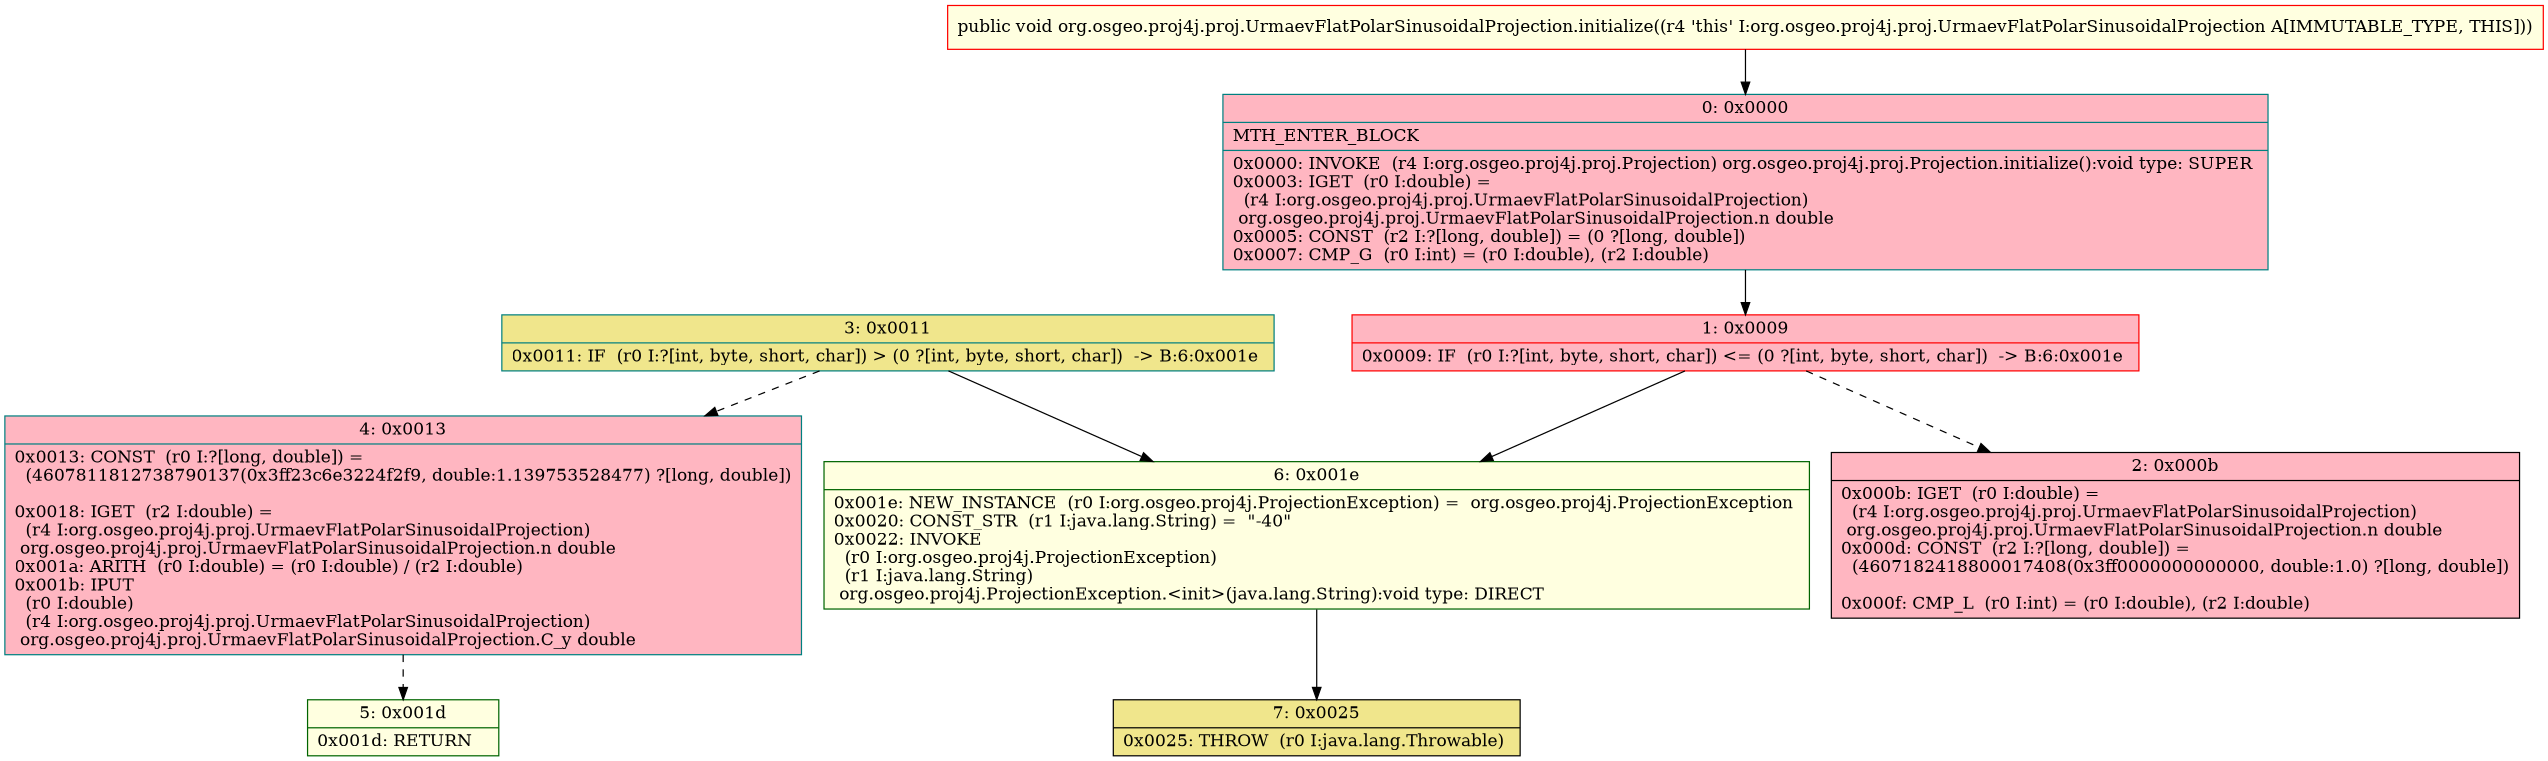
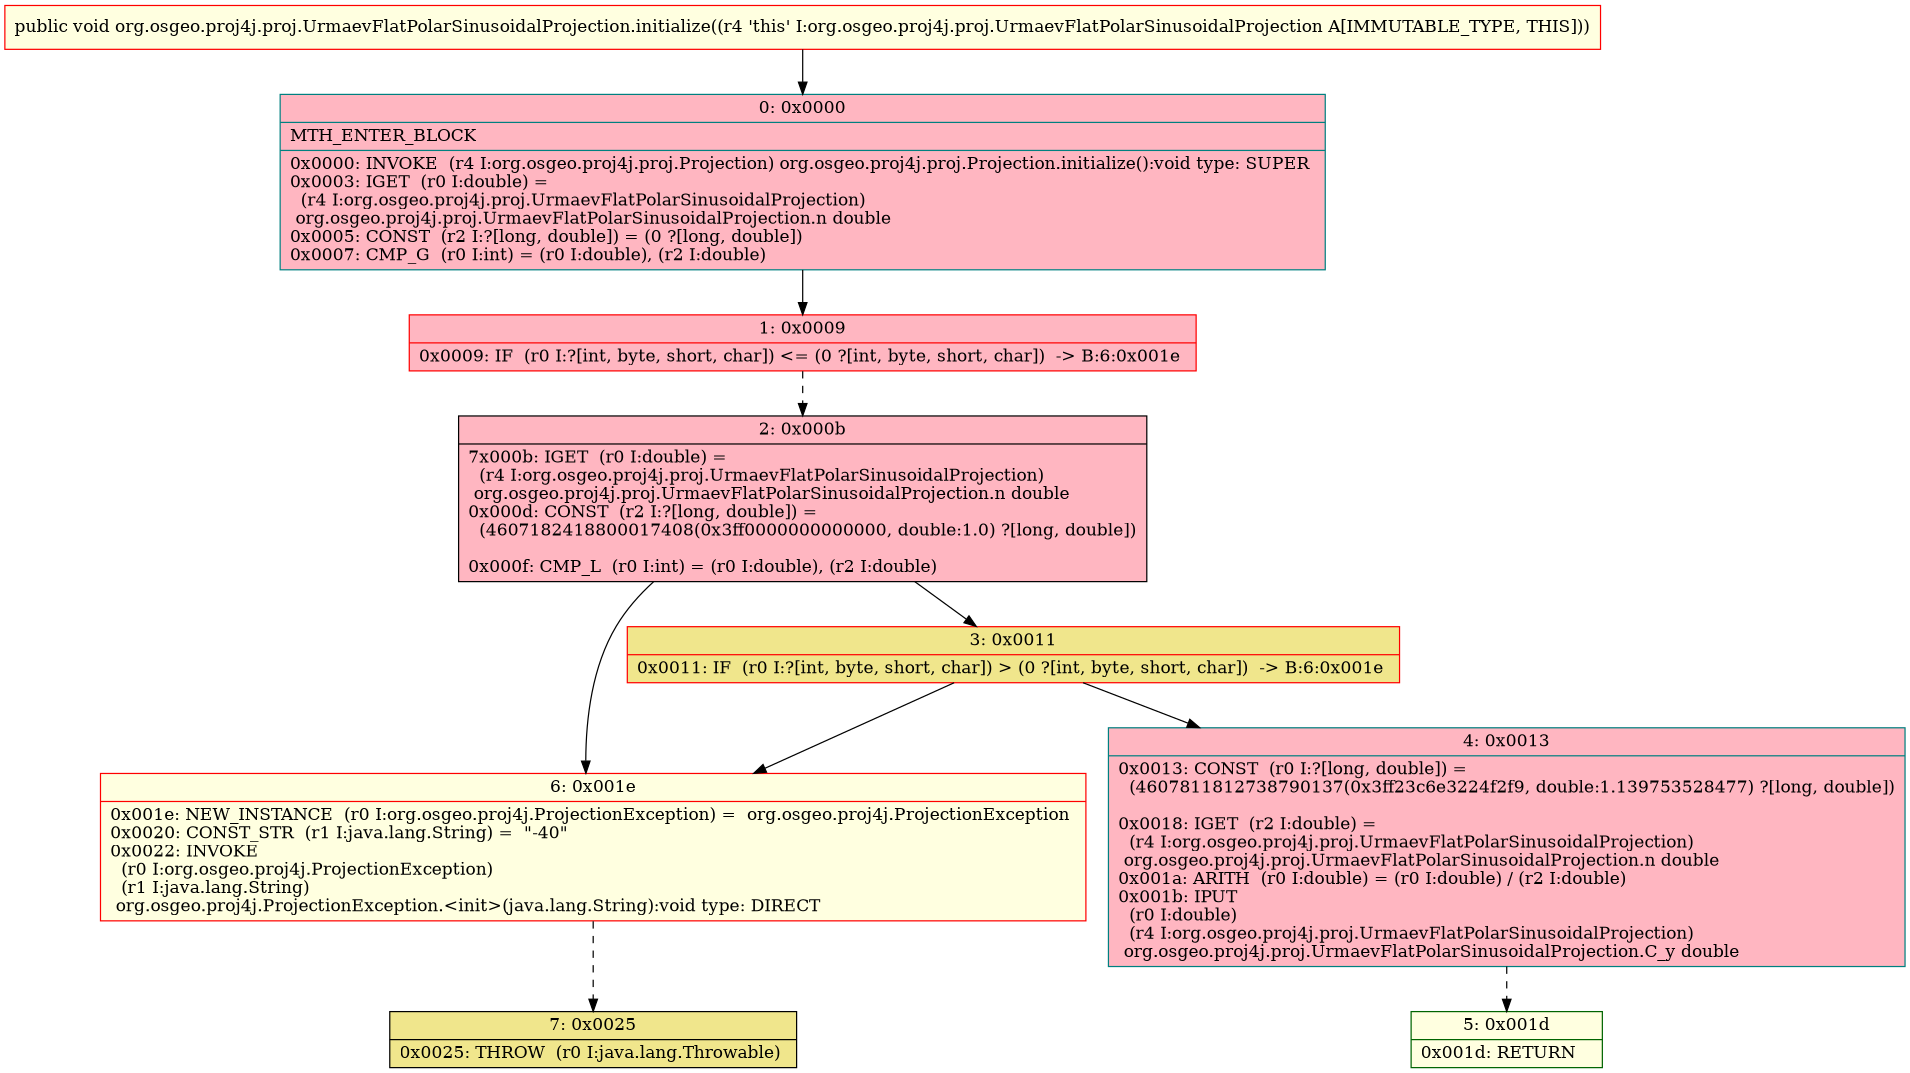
(888, 343) -> (1013, 655)
(768, 391) -> (1136, 703)
(1588, 414) -> (600, 663)
(1973, 494) -> (601, 457)
(1317, 535) -> (593, 847)
none -> (940, 600)
(1317, 648) -> (593, 960)
